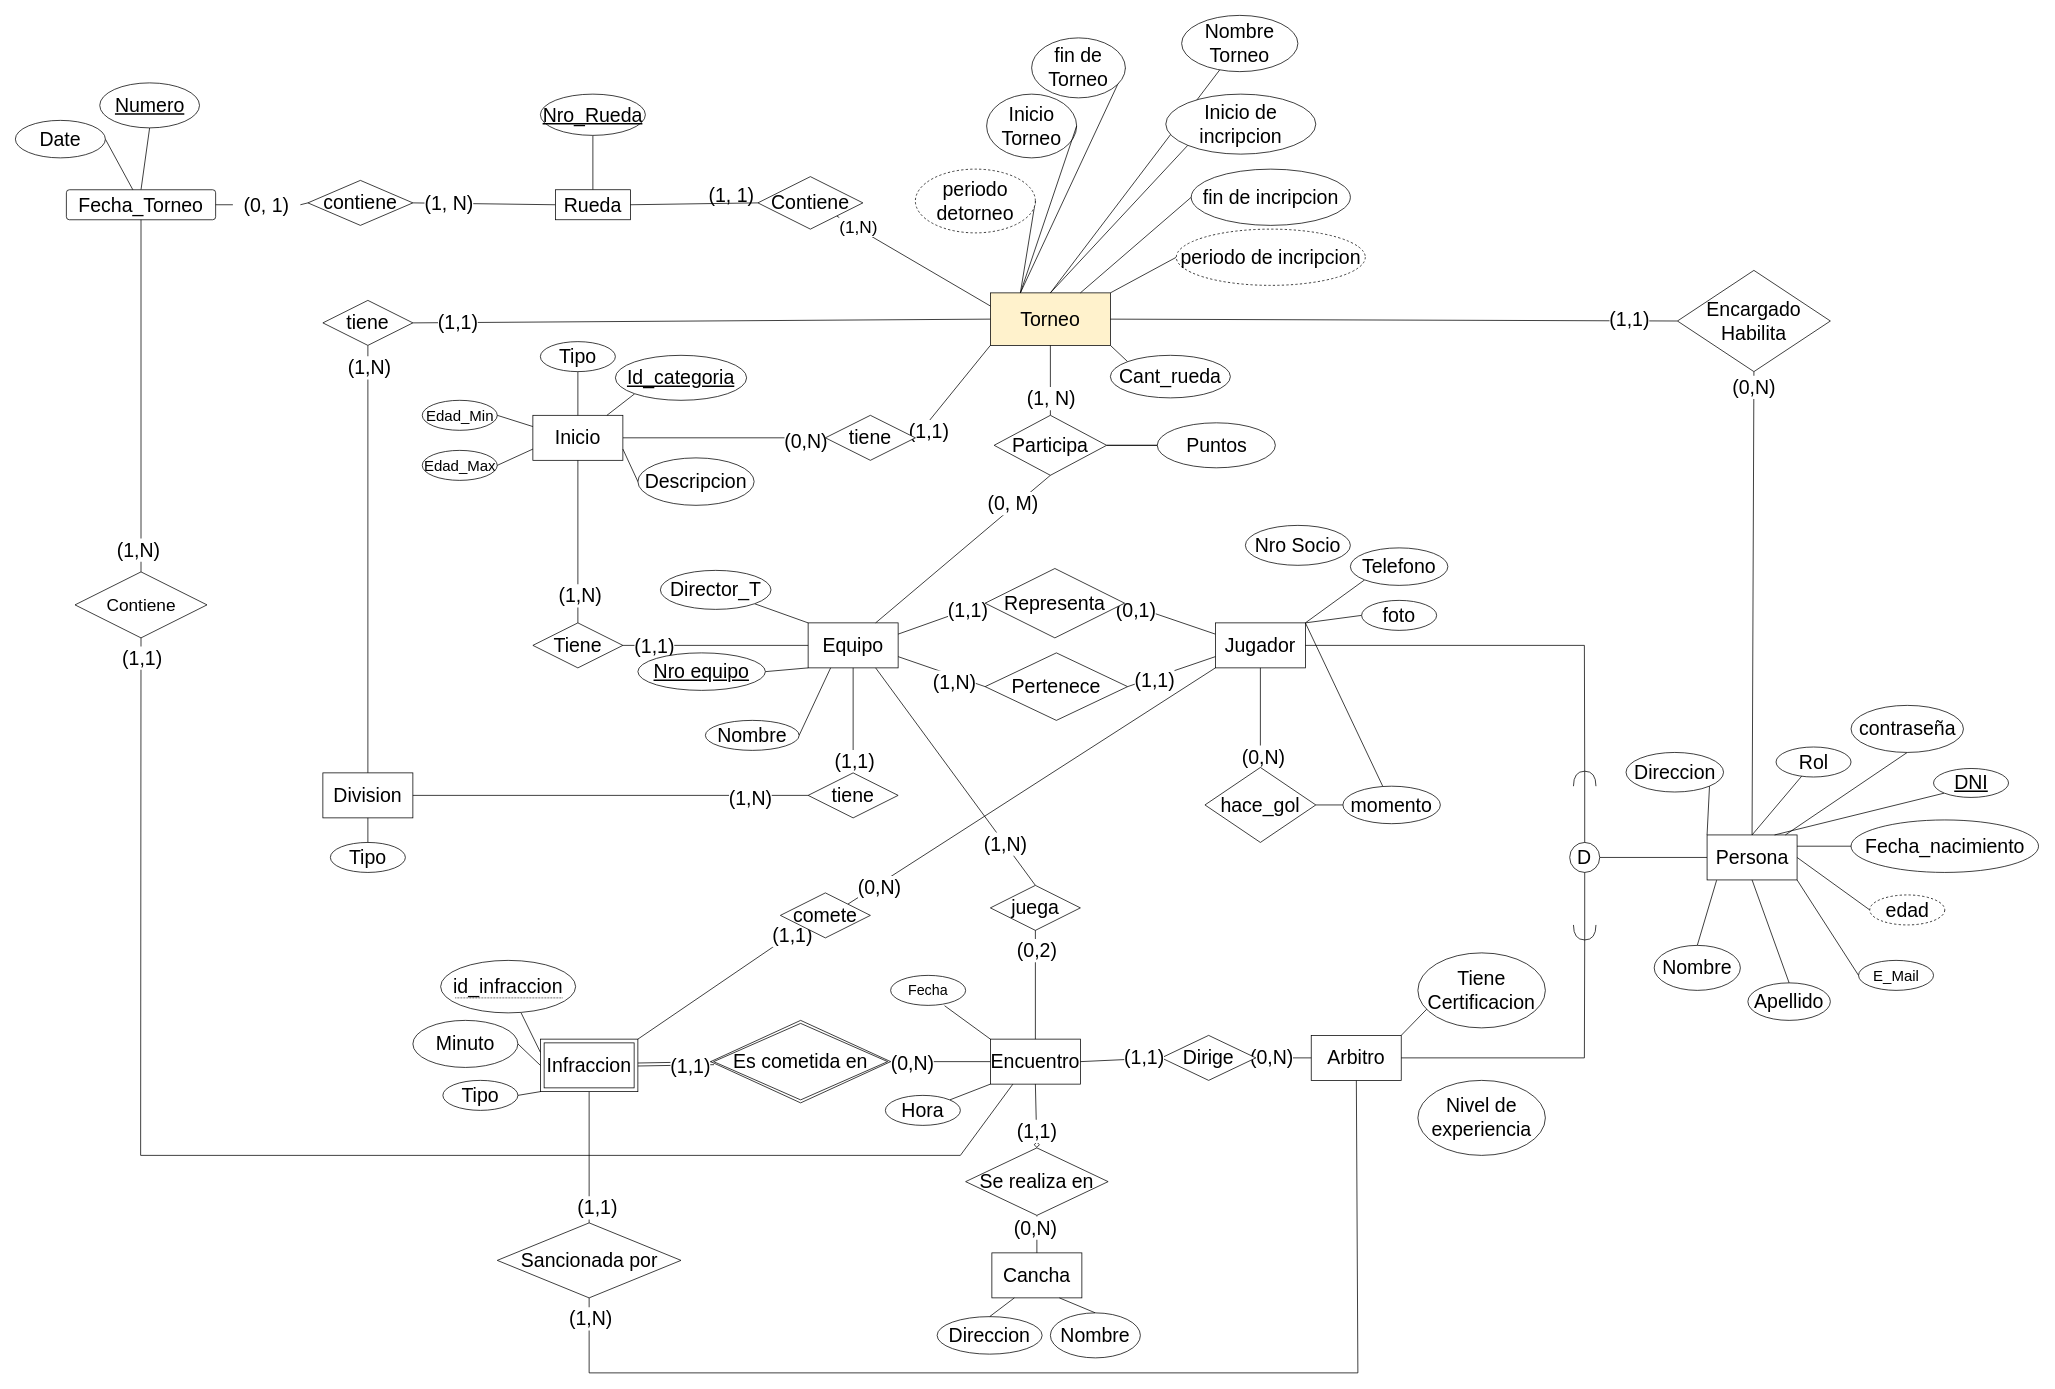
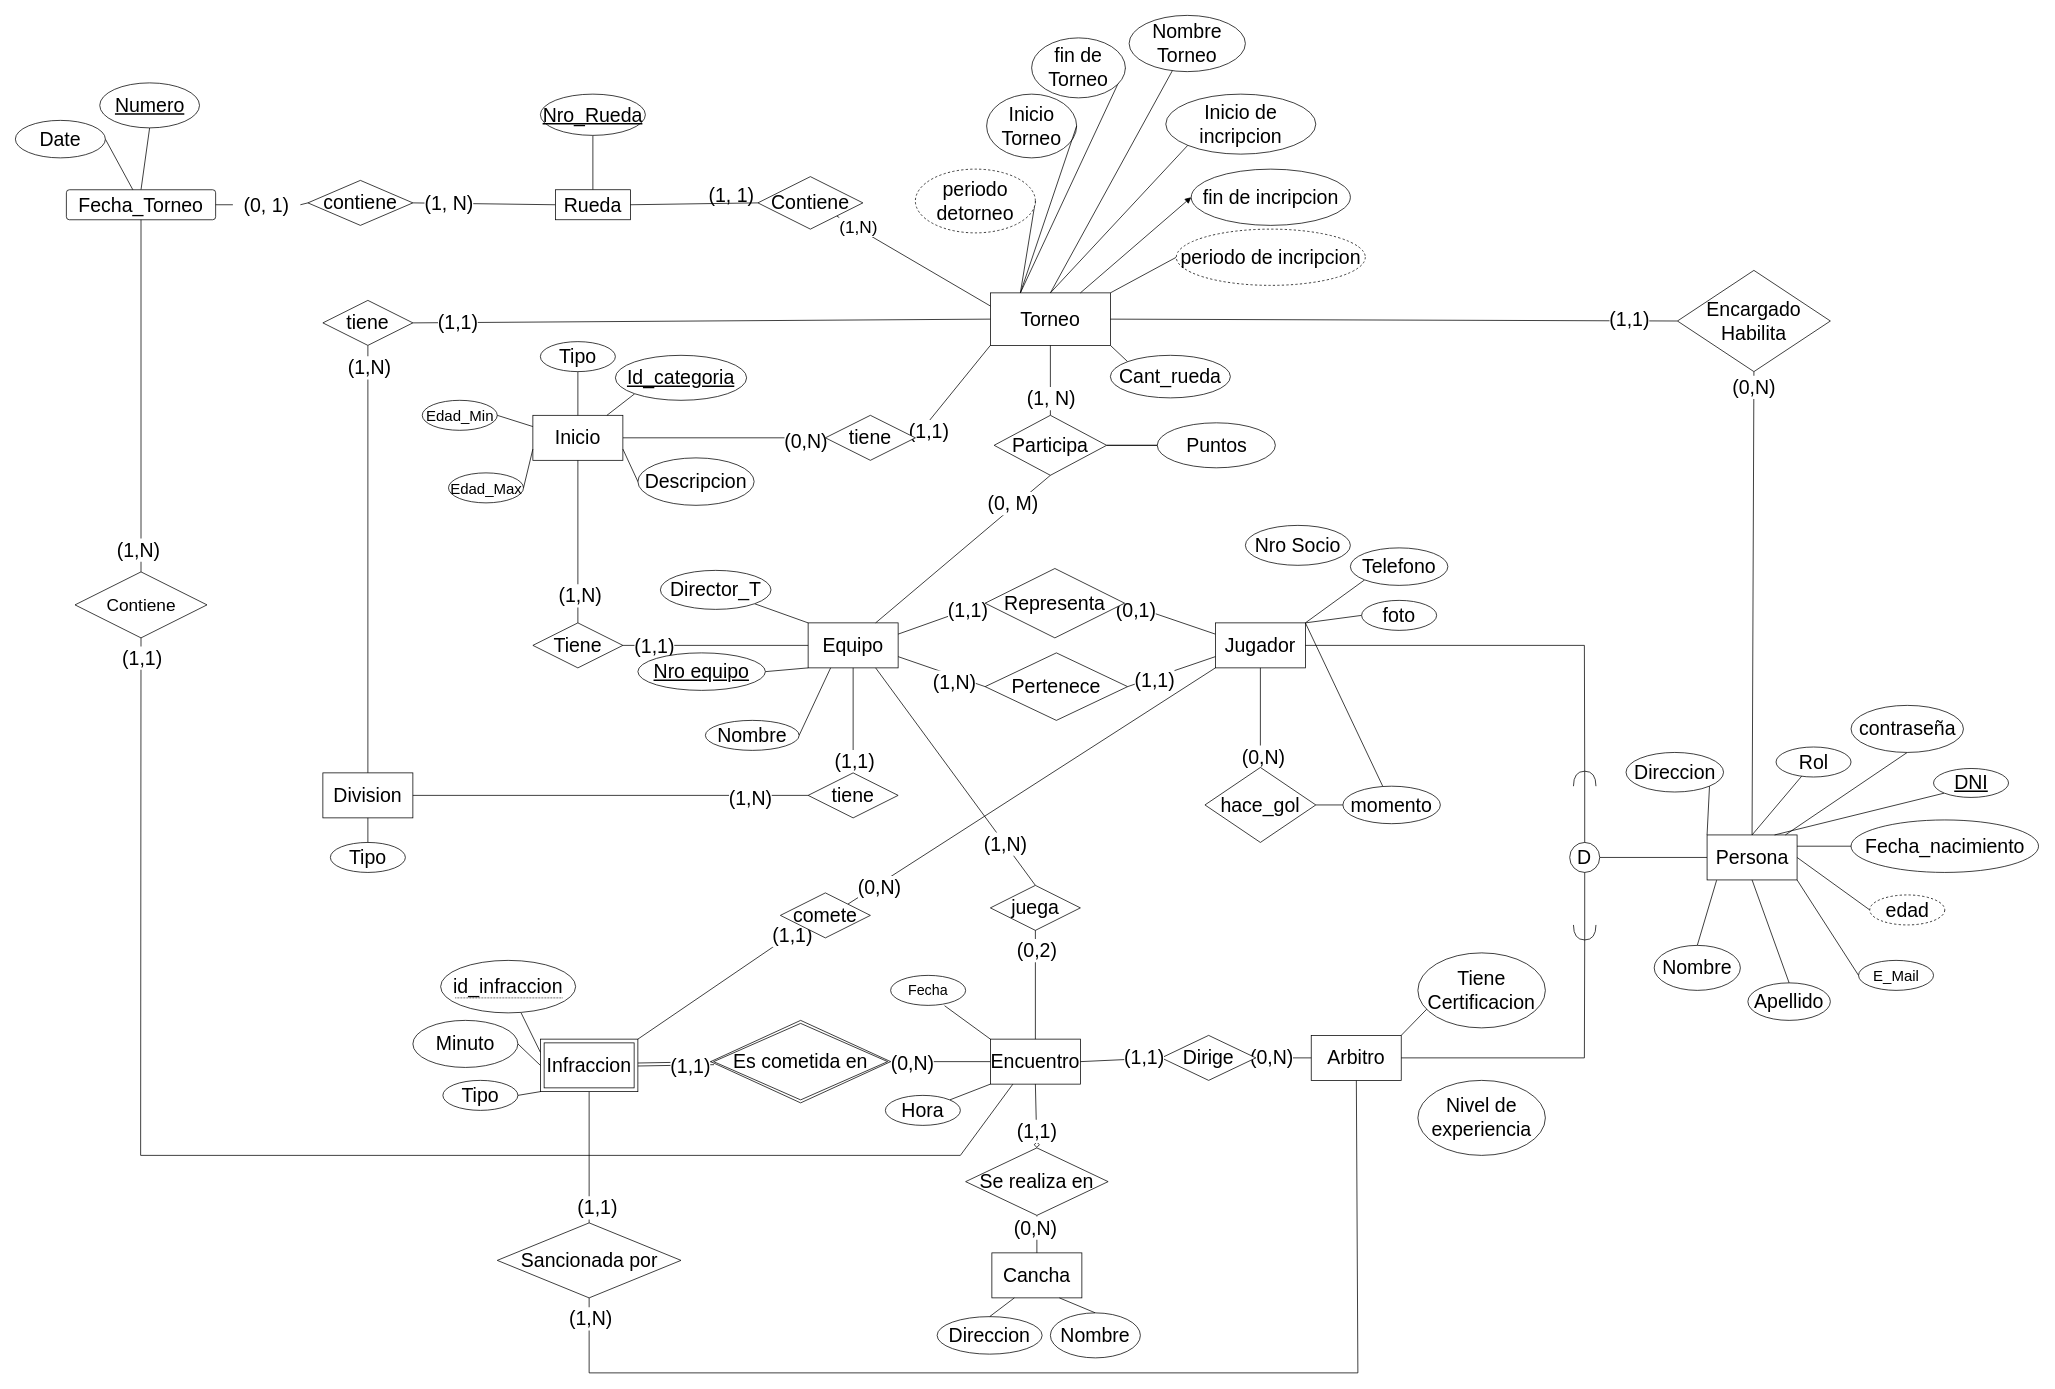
(1240, 44) -> (1187, 44)
(1188, 200) -> (1186, 202)
(1050, 319) -> (1050, 319)
(460, 465) -> (486, 488)
